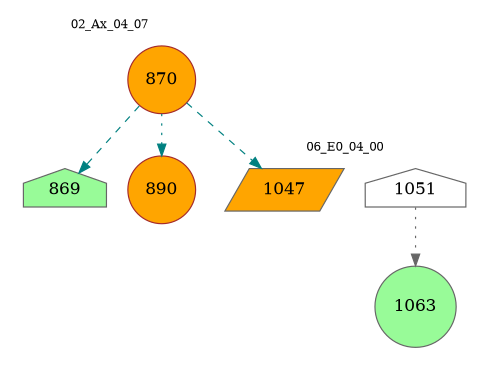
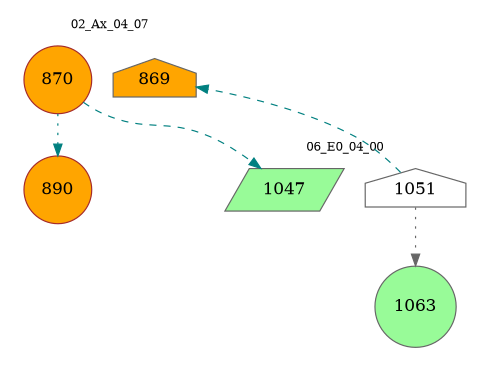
(113, 135) -> (311, 117)
(65, 190) -> (155, 80)
(285, 190) -> (285, 190)
